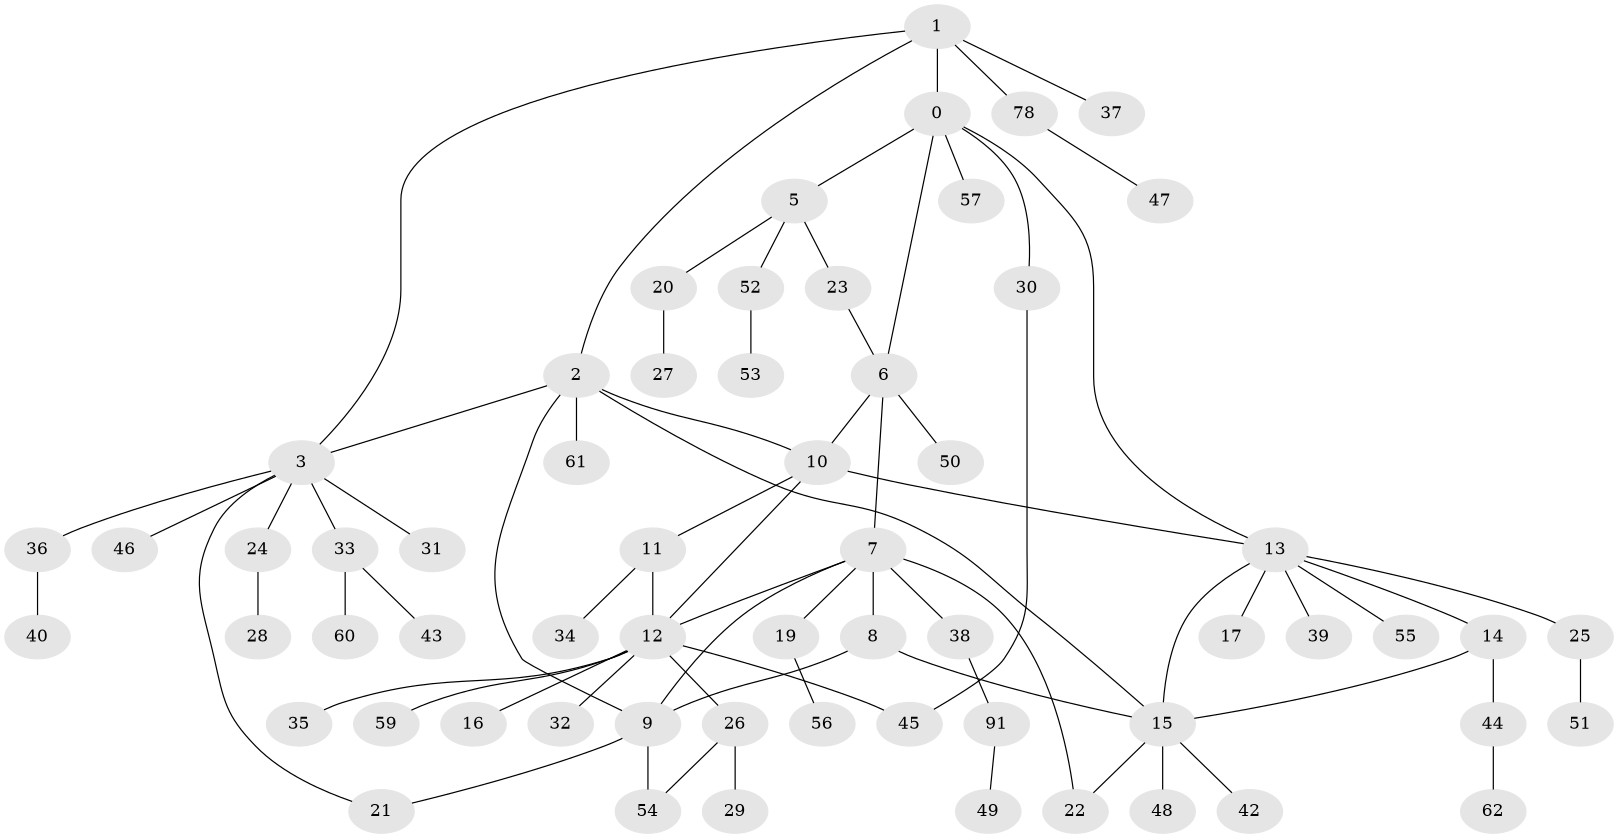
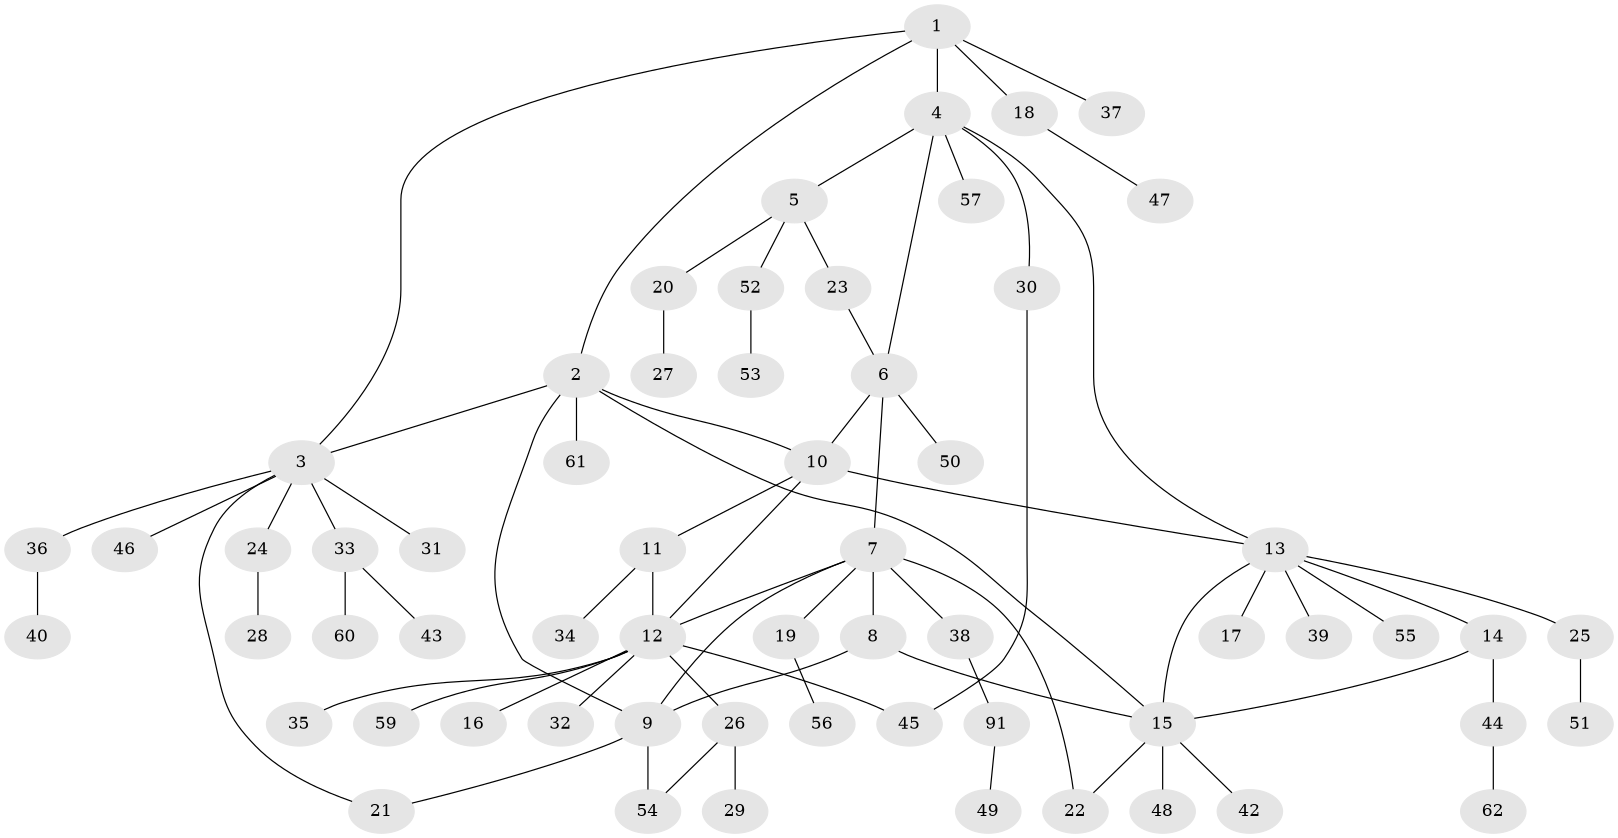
(937, 114) -> (937, 114)
(1025, 114) -> (1025, 114)
